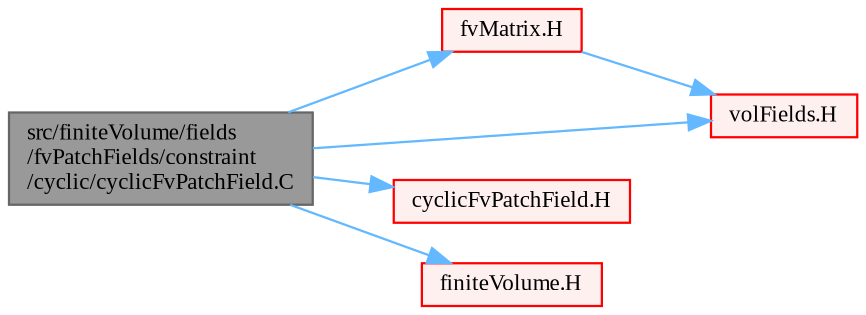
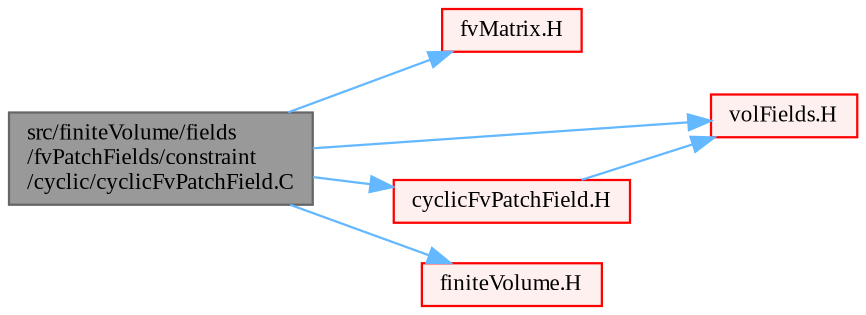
(637, 70) -> (637, 162)
